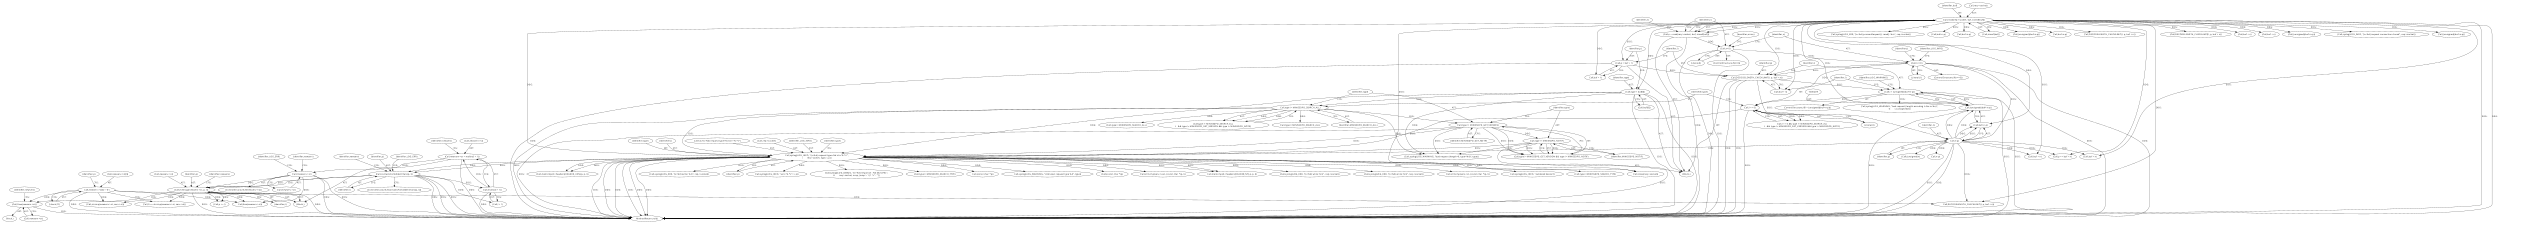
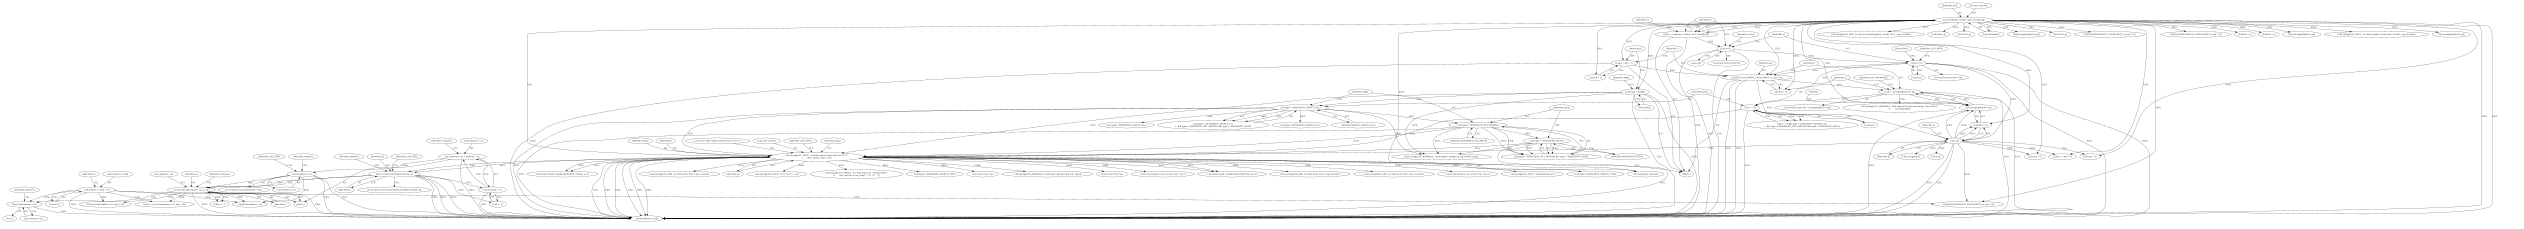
(1358, 125) -> (1358, 125)
